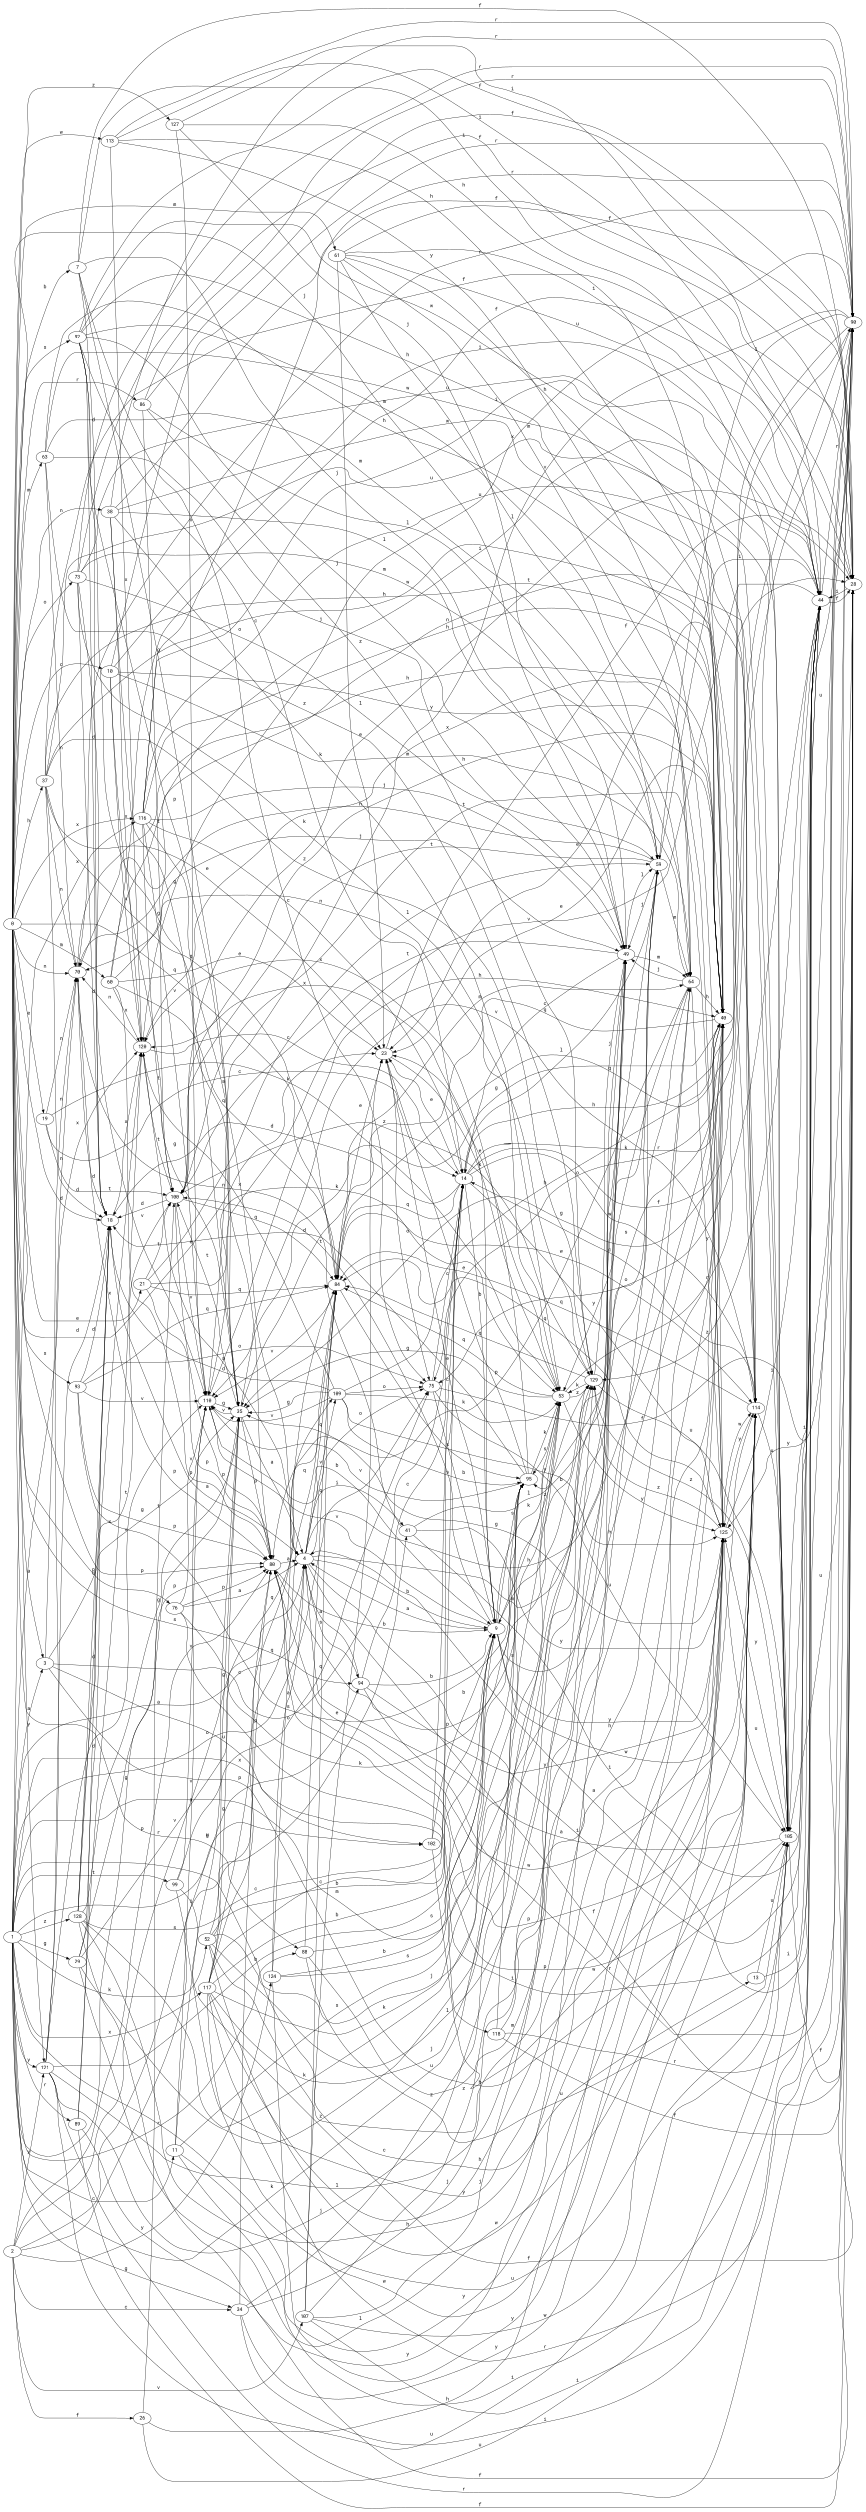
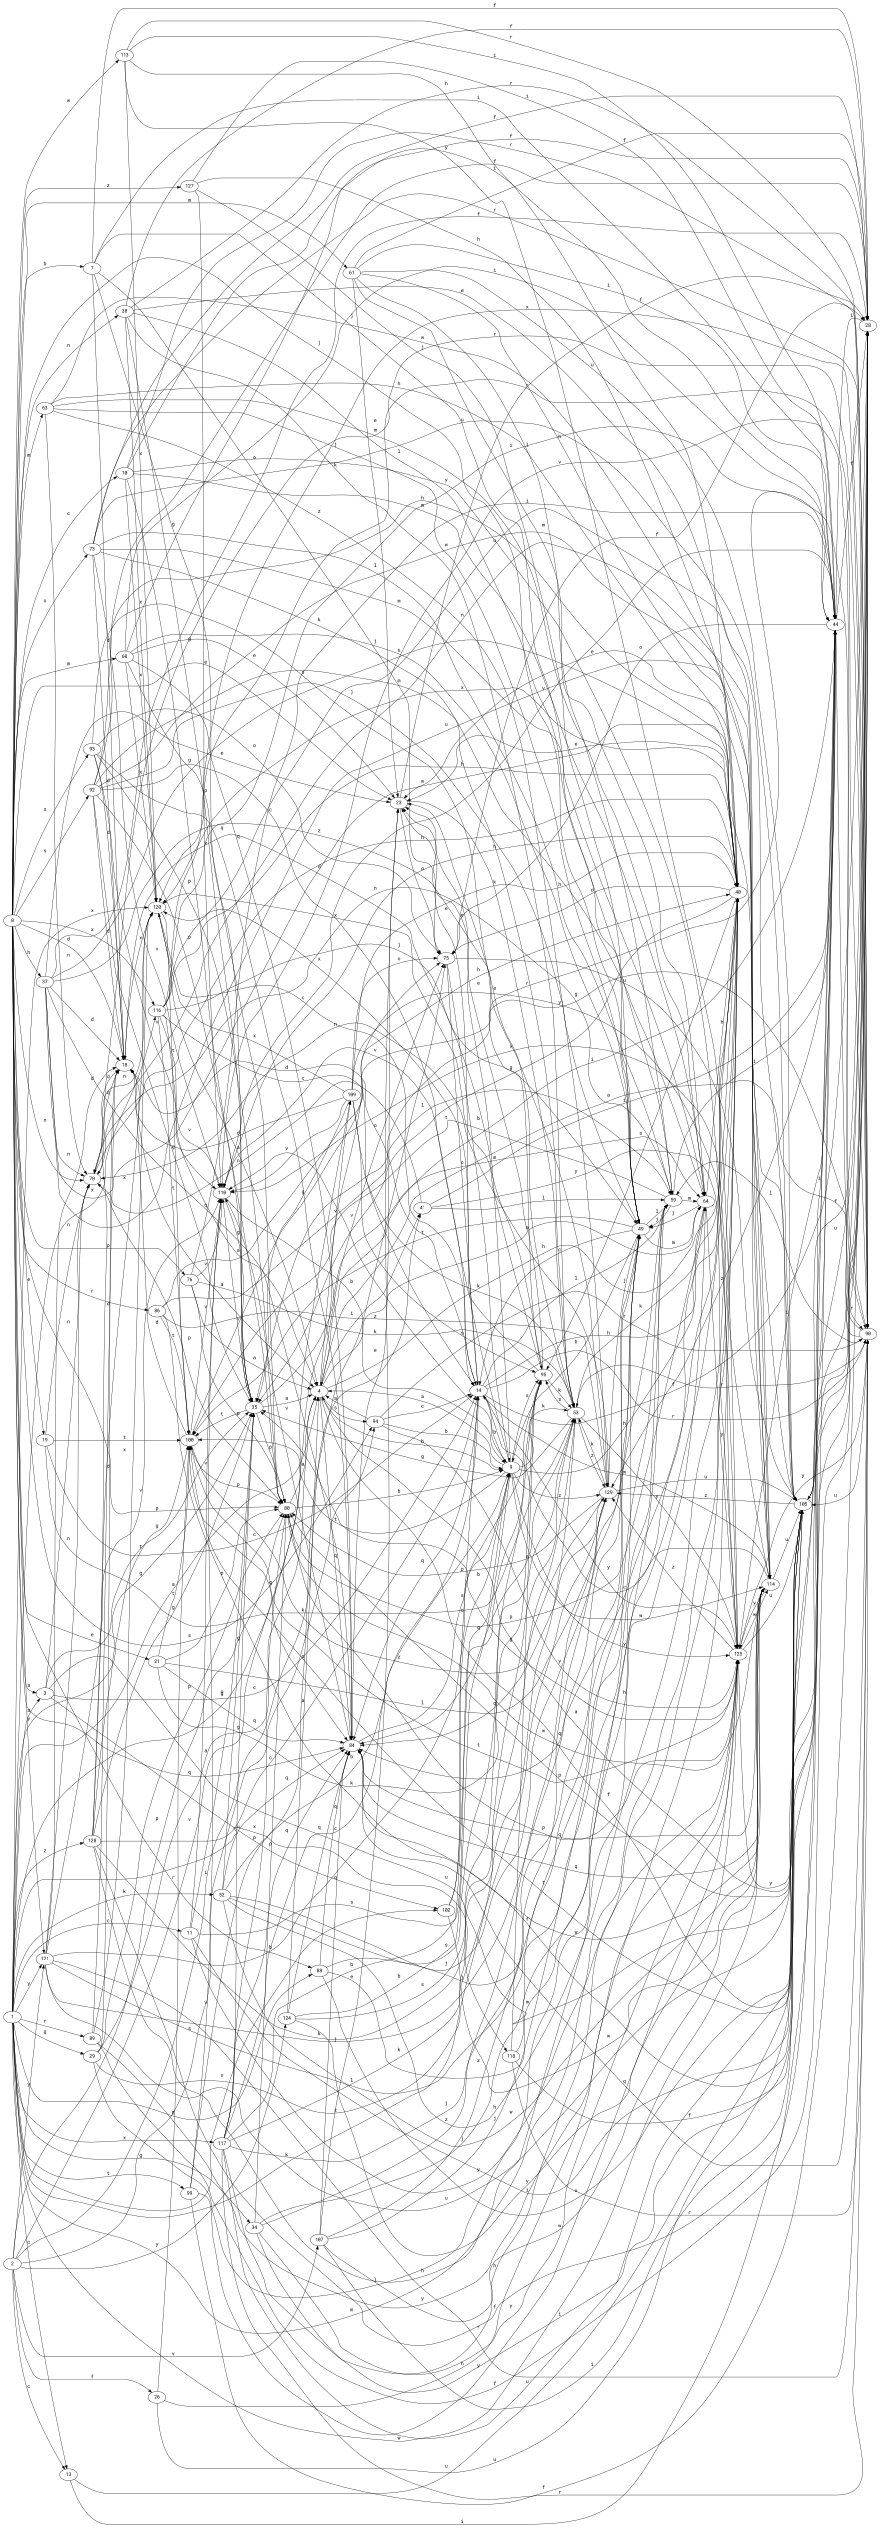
(103, 2310) -> (23, 2372)
